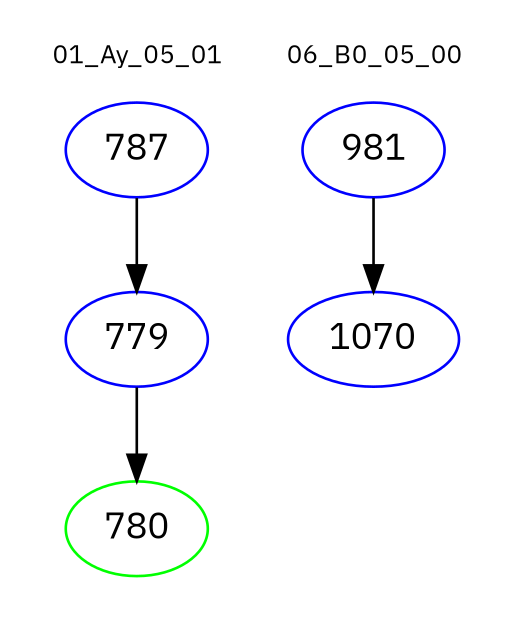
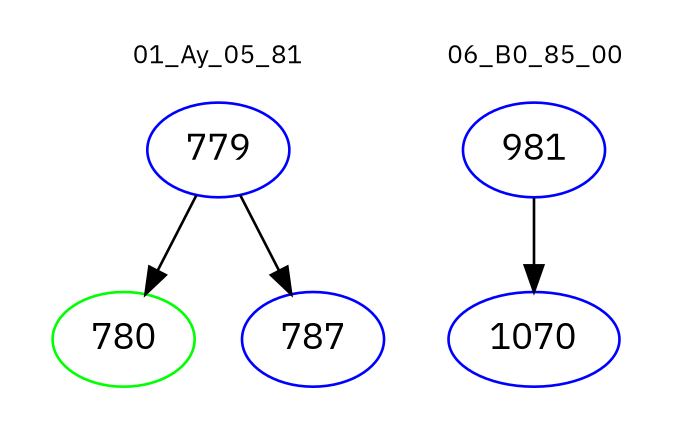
(138, 57) -> (218, 57)
(375, 57) -> (535, 57)
(137, 232) -> (260, 233)
